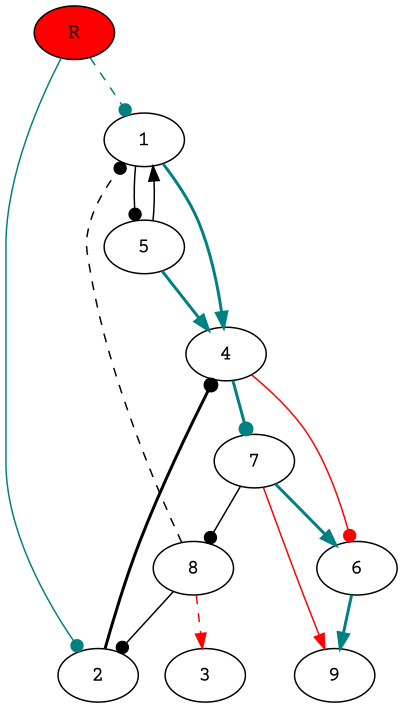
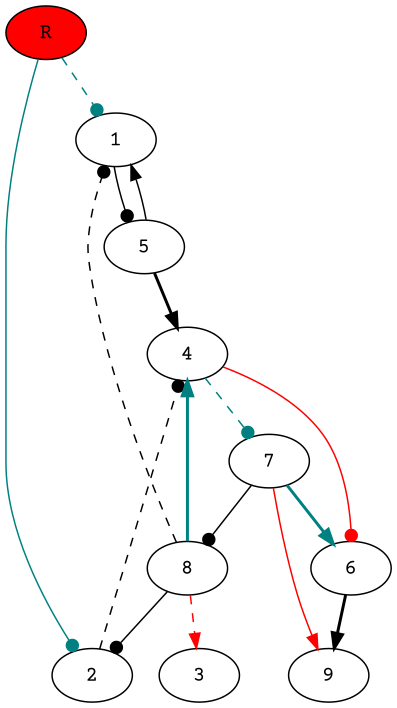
(203, 234) -> (187, 469)
(181, 295) -> (163, 294)
(239, 402) -> (225, 403)
(150, 517) -> (138, 521)
(347, 614) -> (342, 614)
